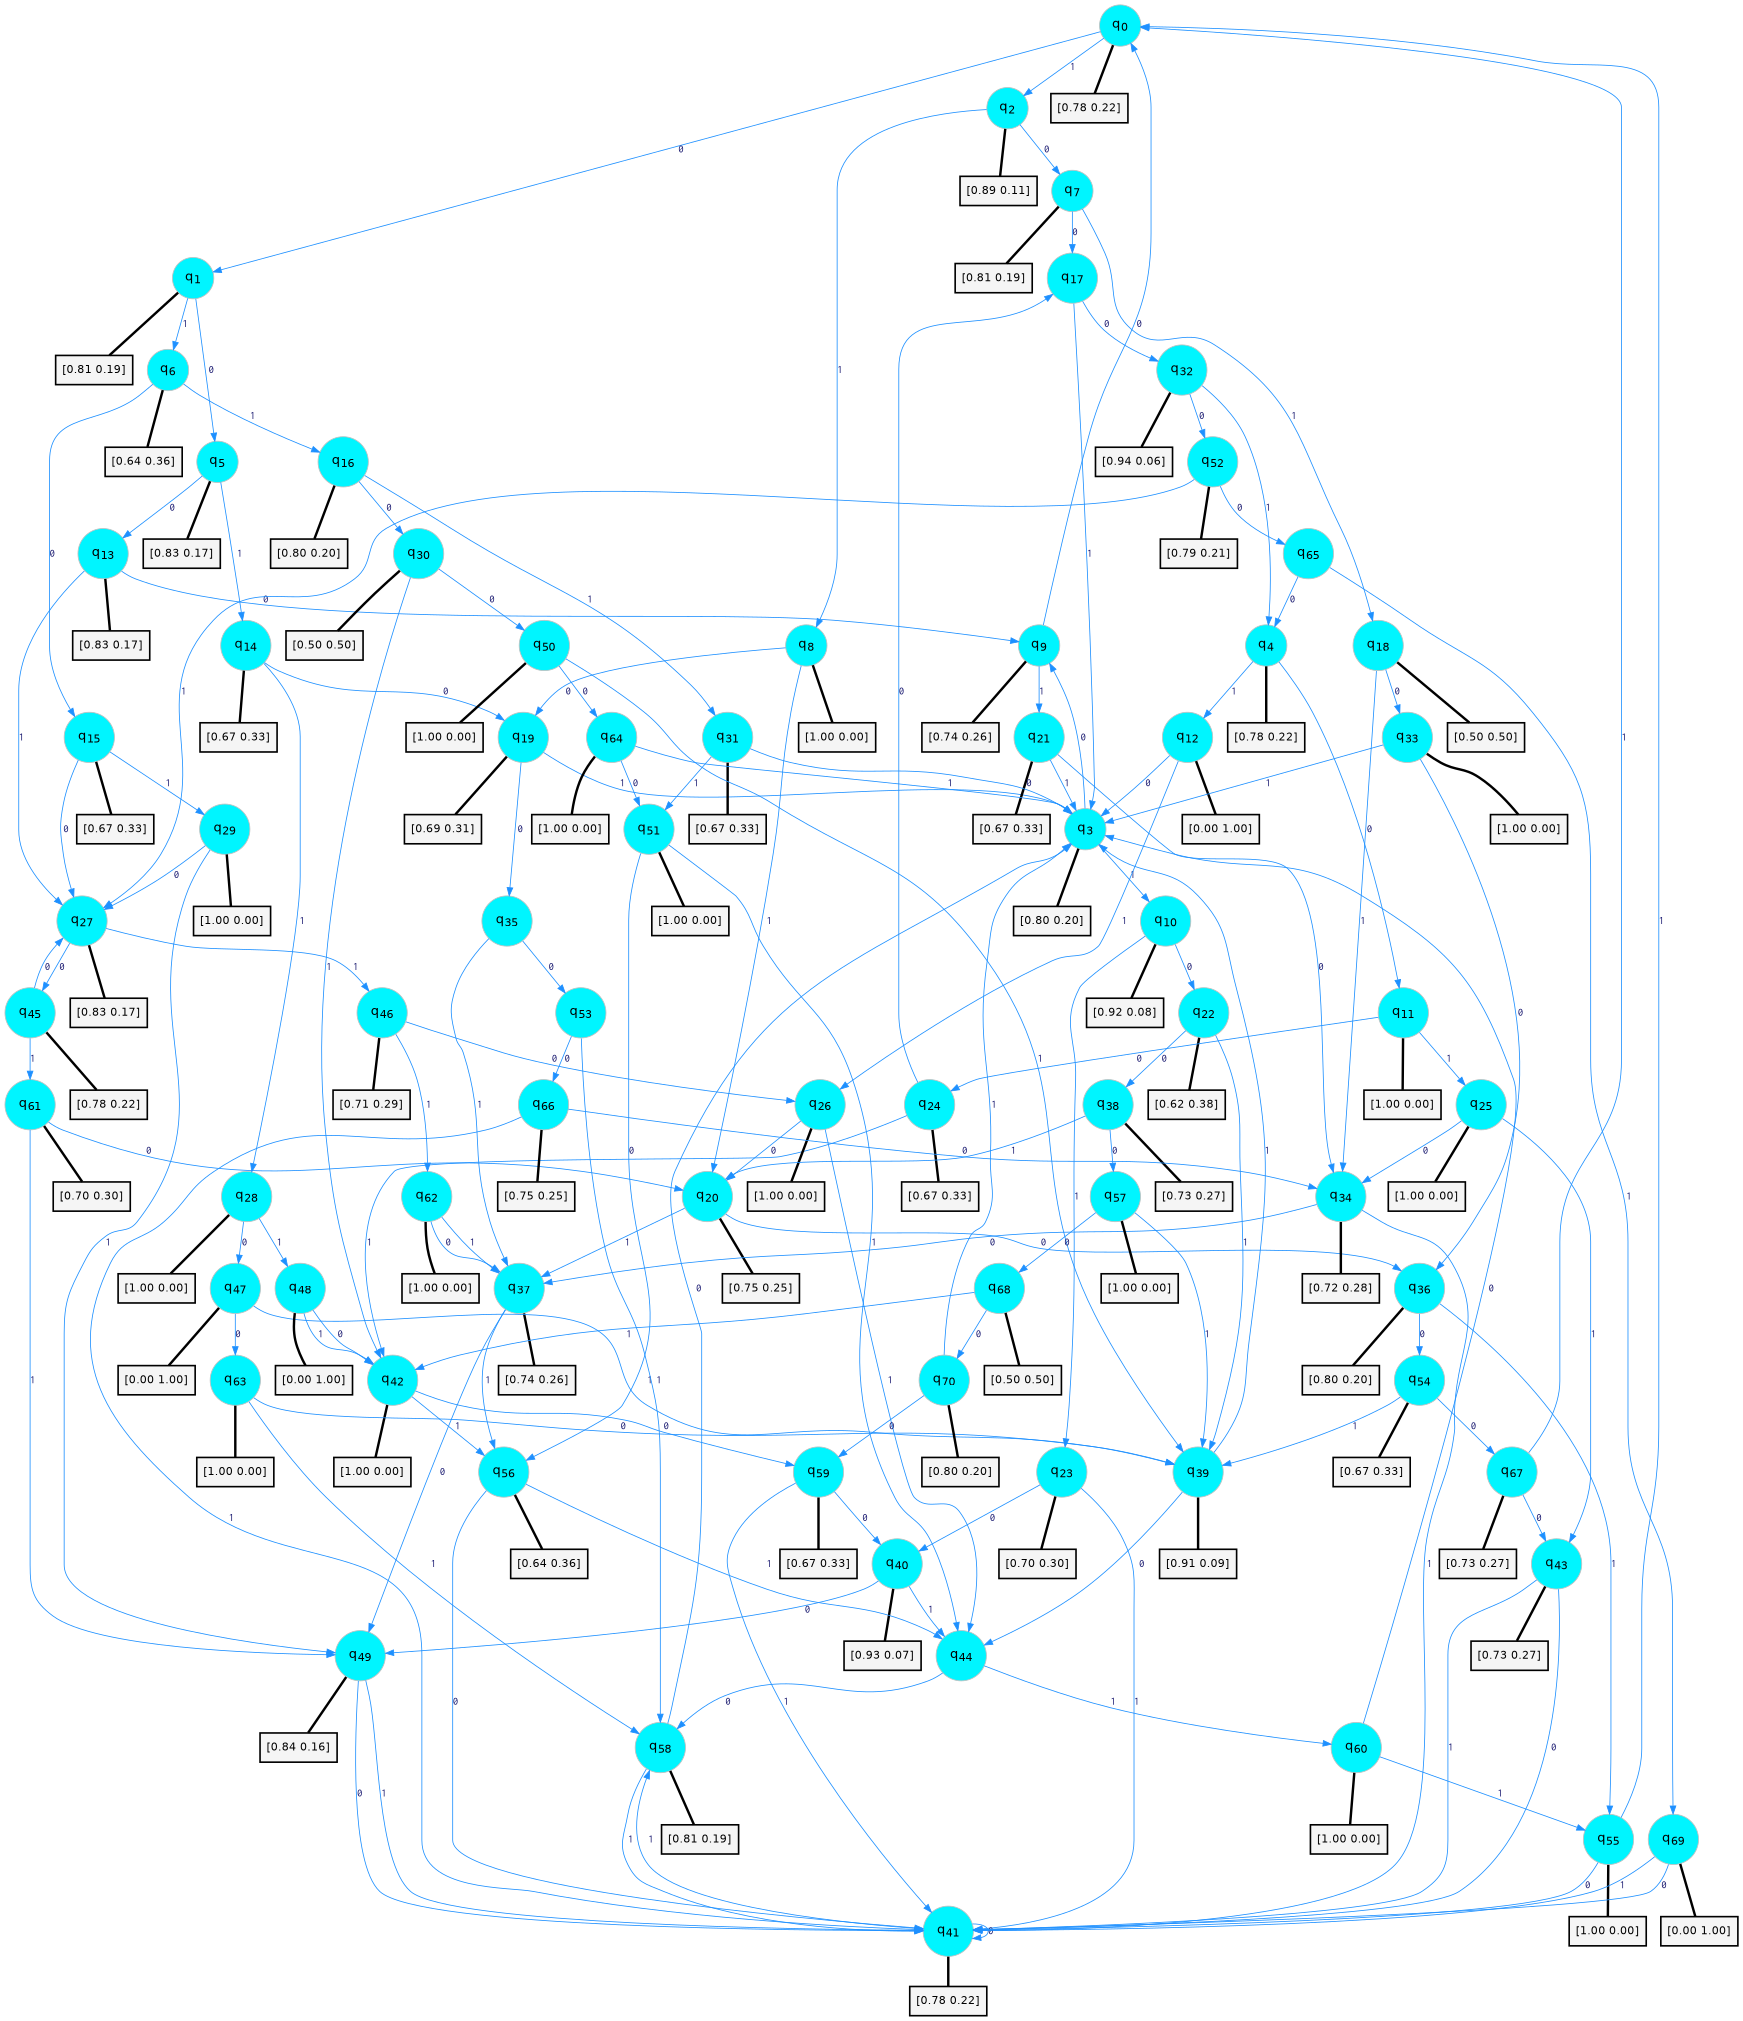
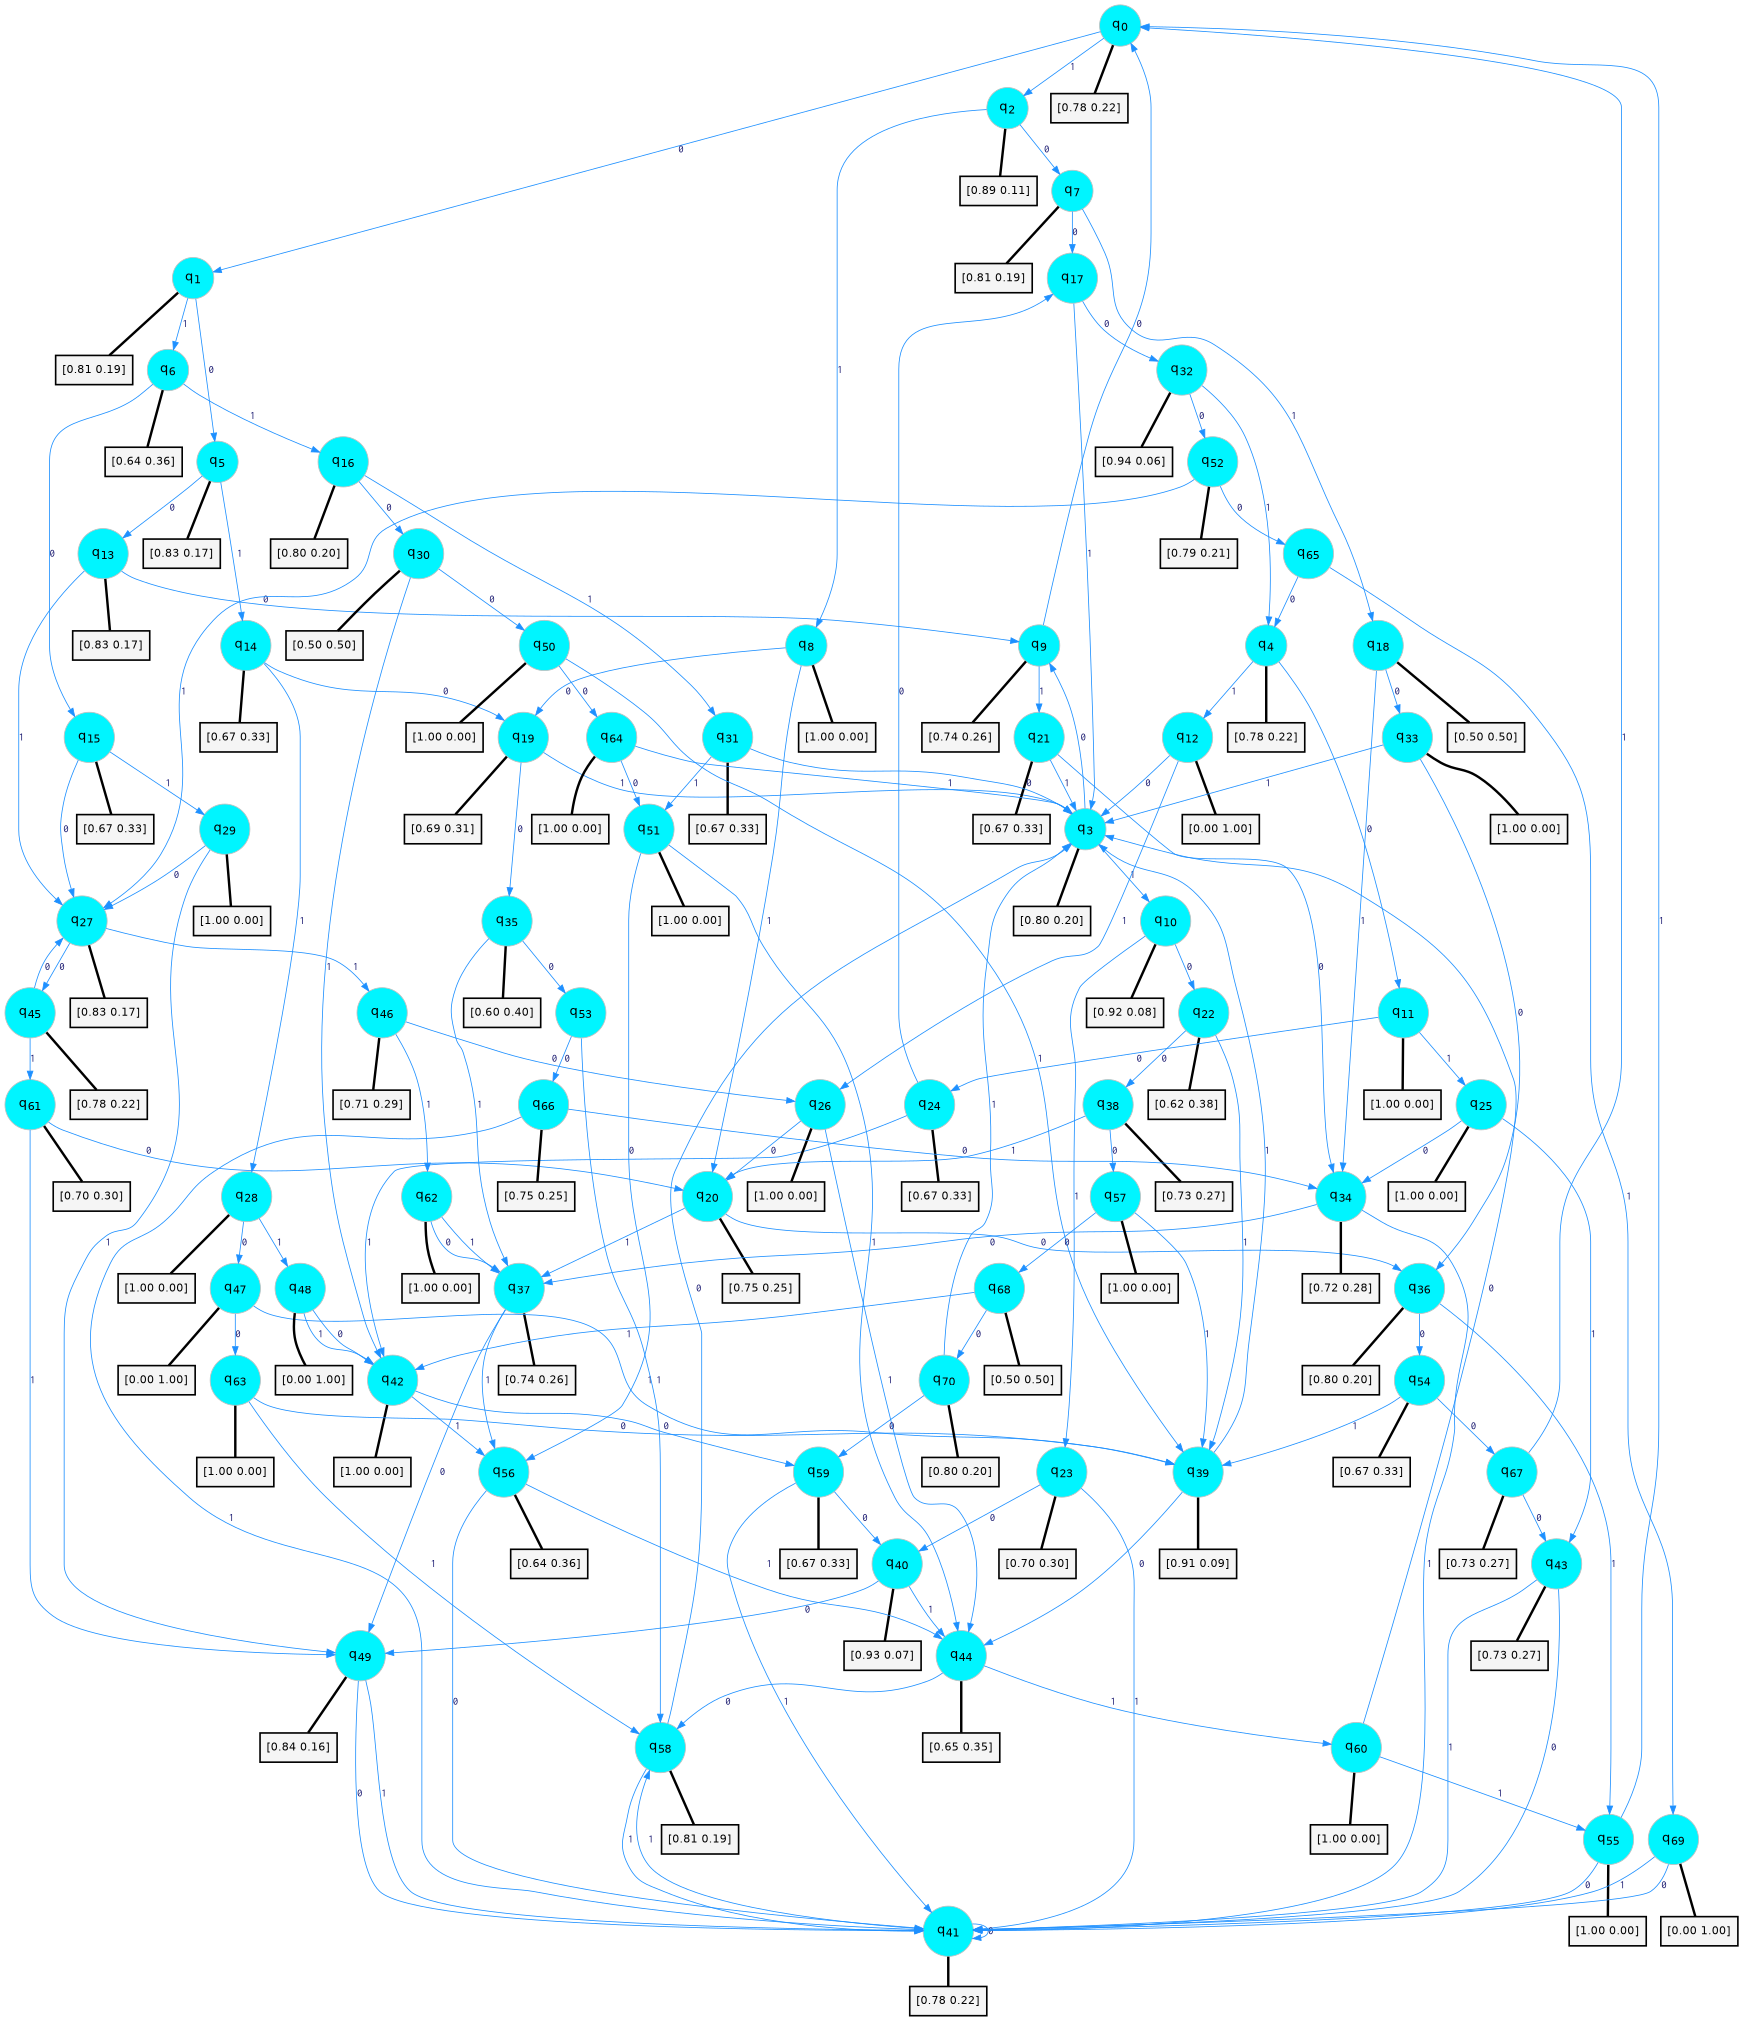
none -> (502, 1013)
none -> (961, 1748)
